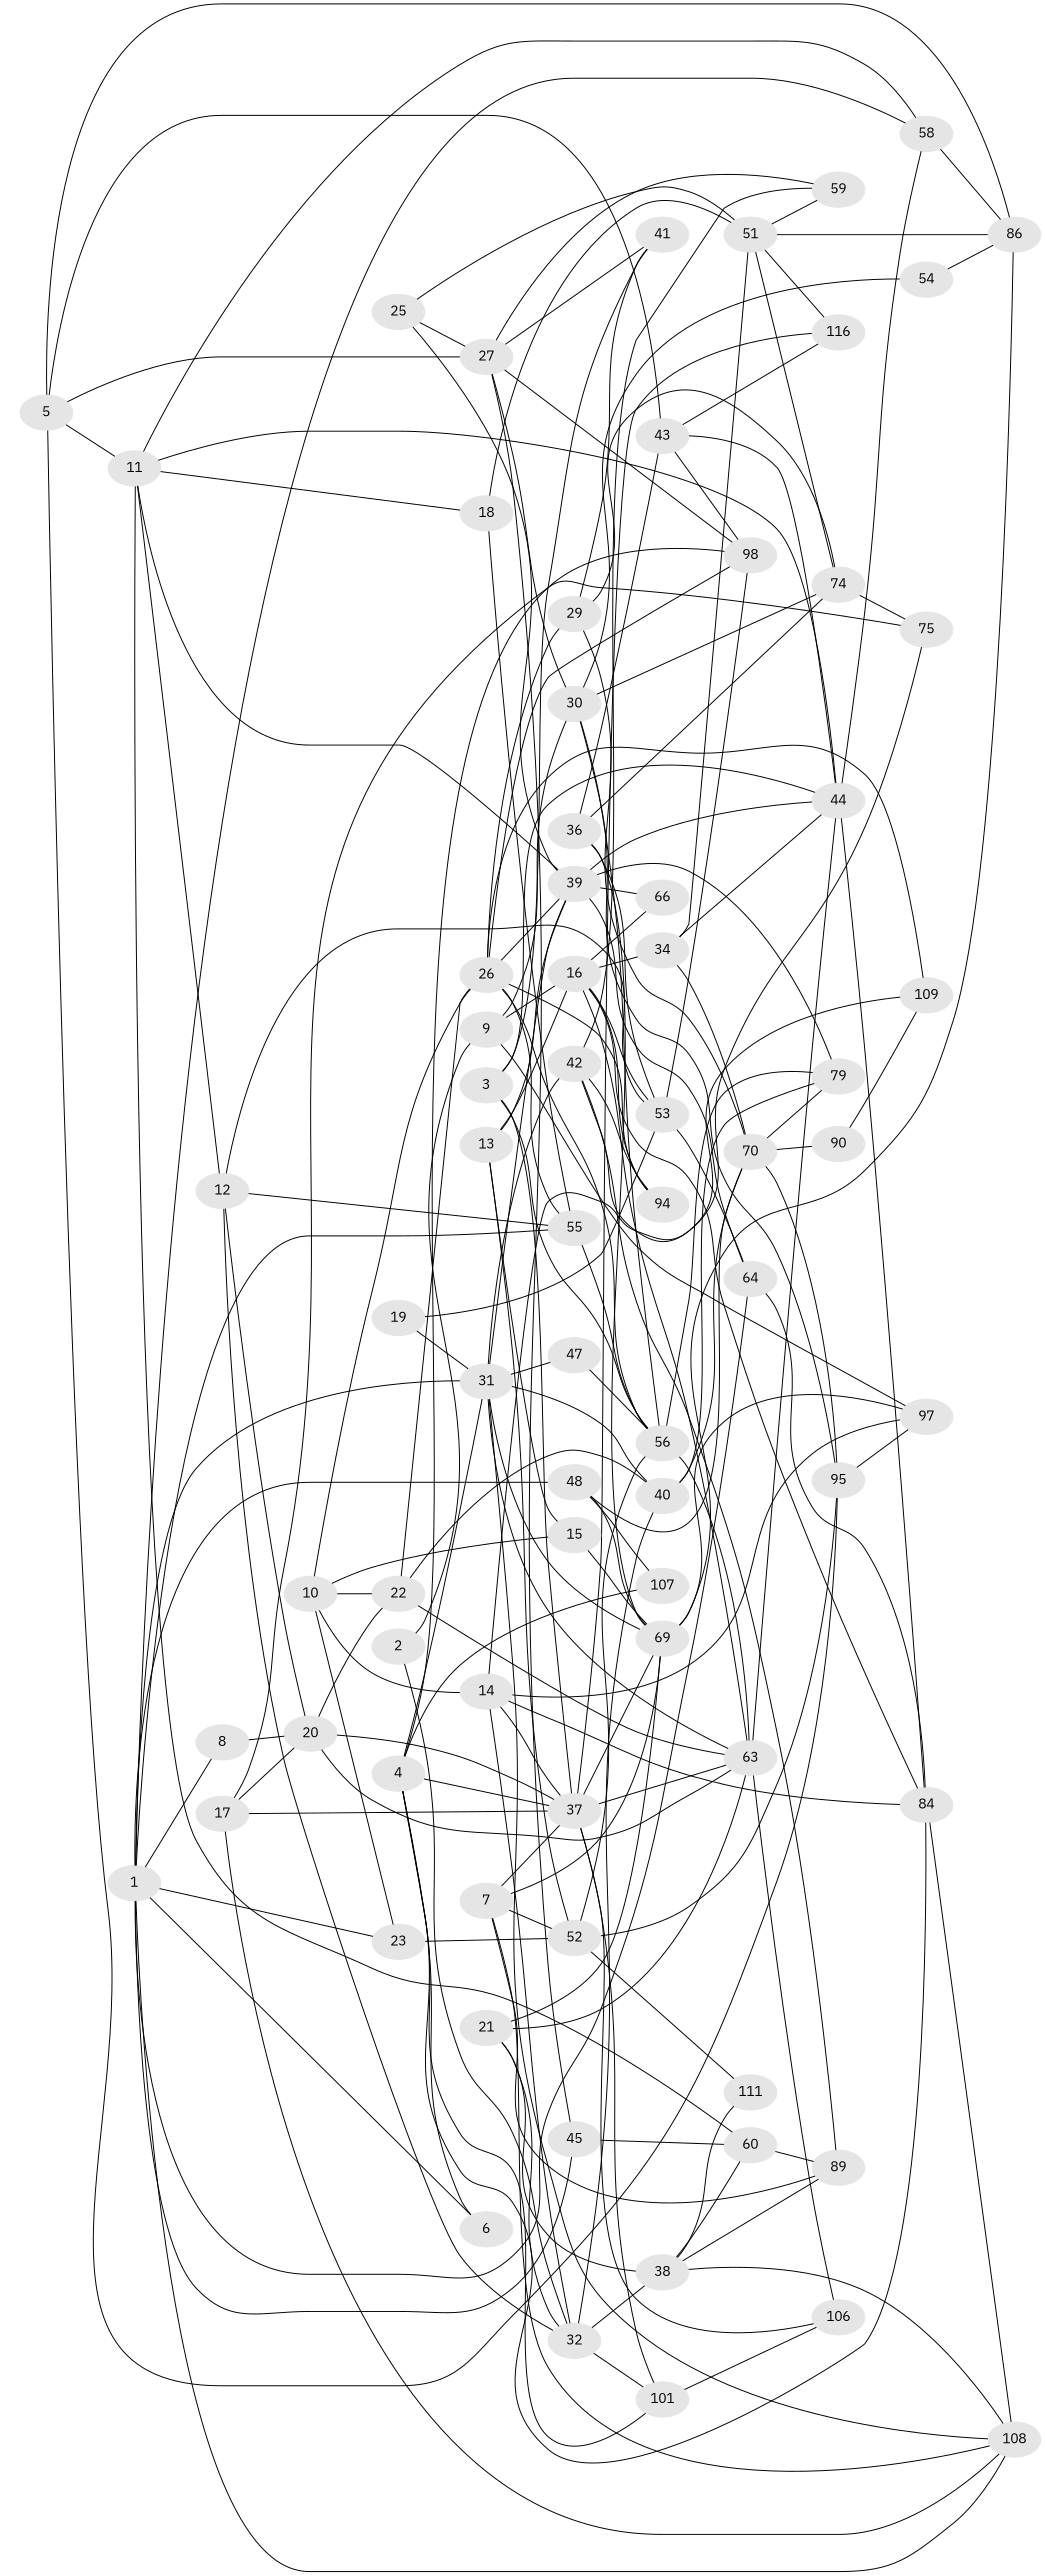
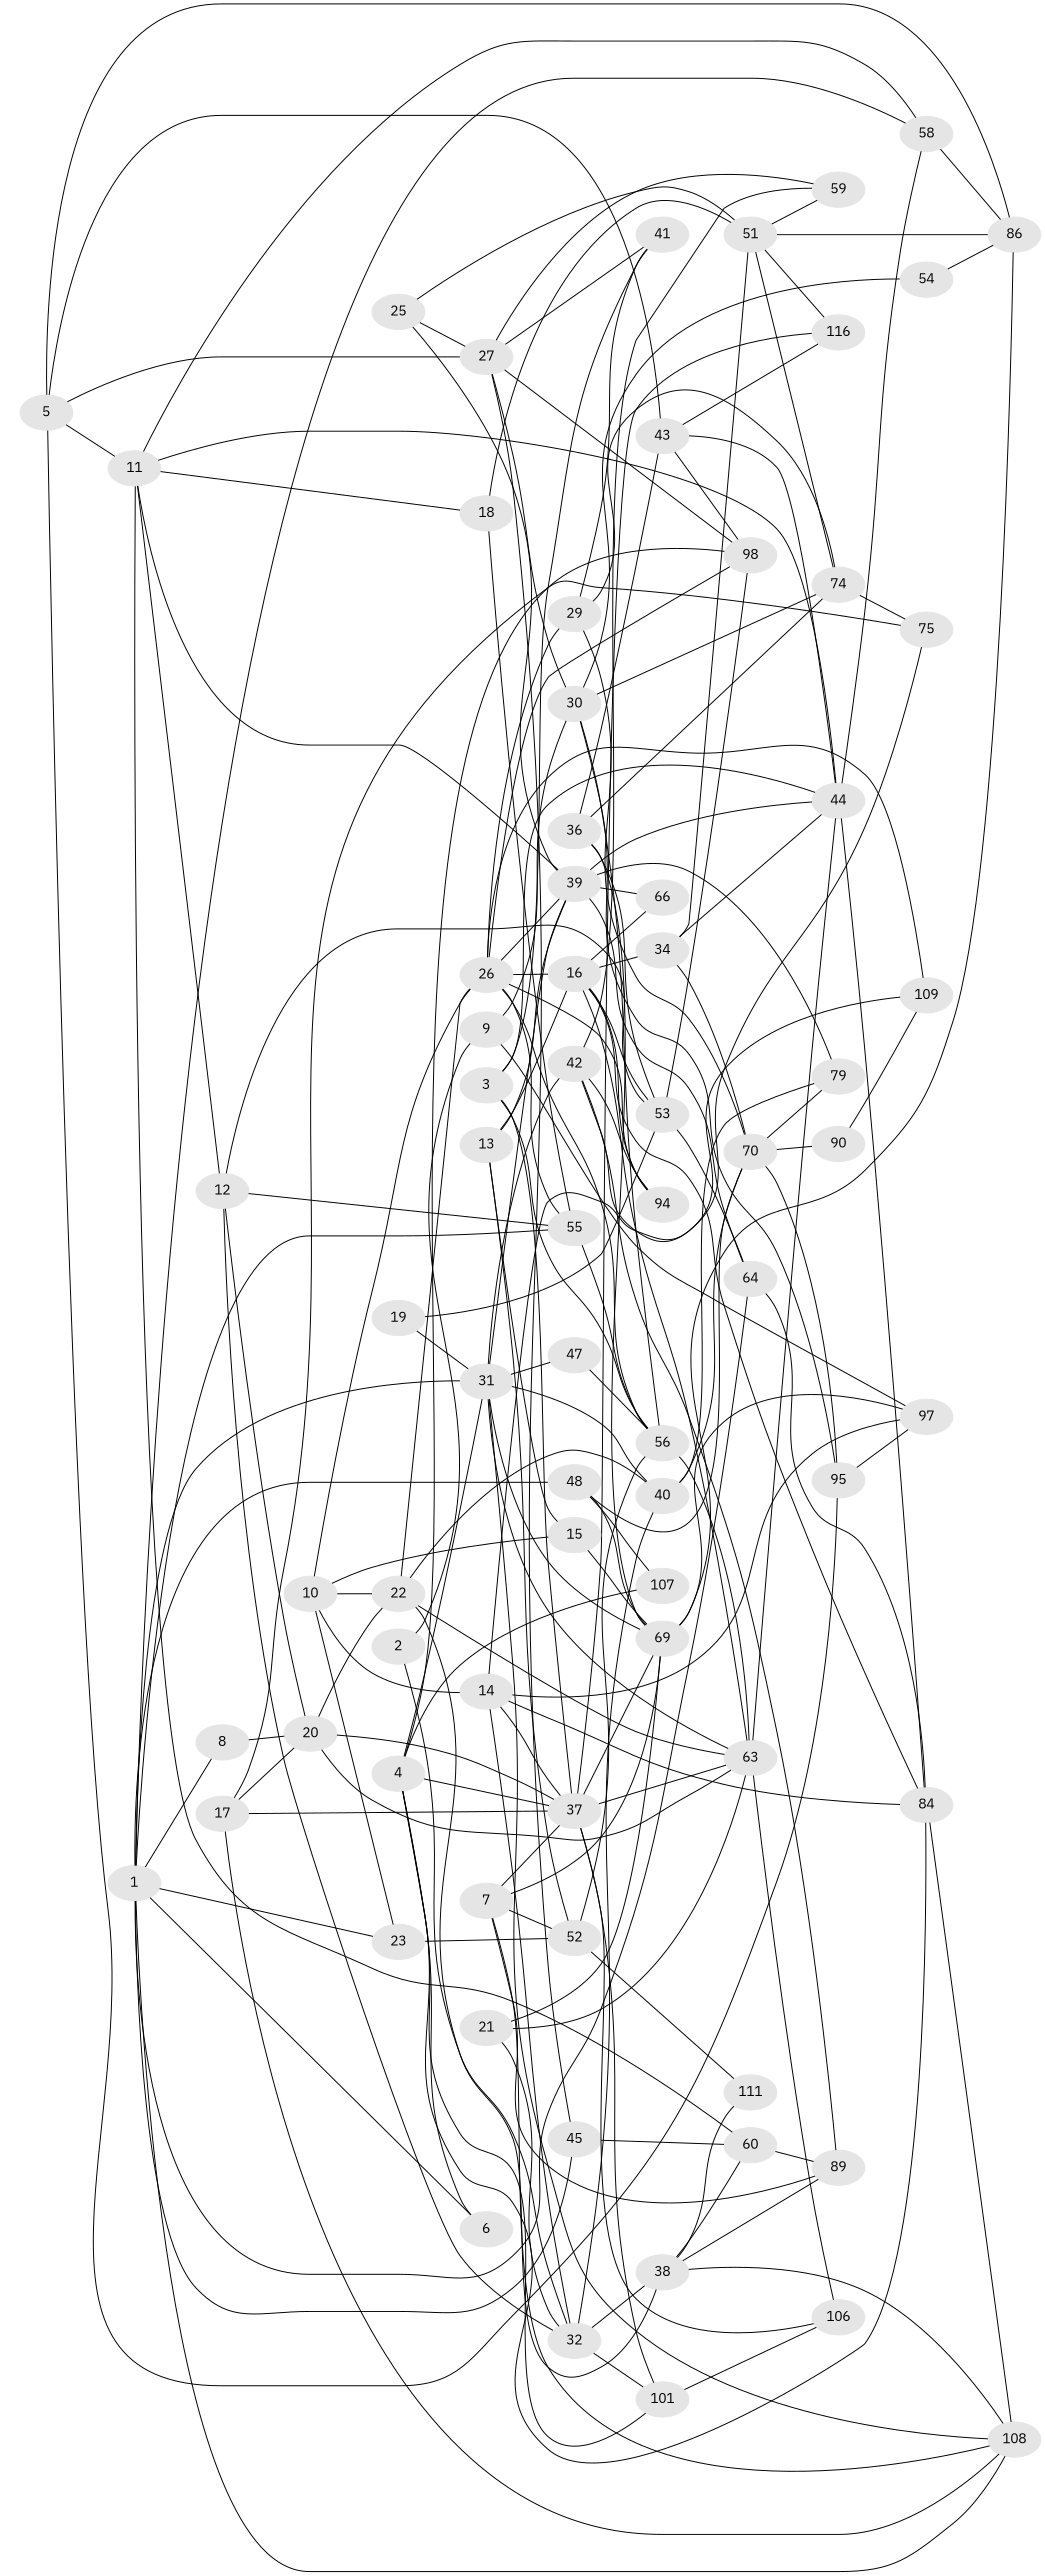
(530, 1002) -> (531, 974)
(696, 1211) -> none
(790, 1750) -> none
(565, 2249) -> (442, 1907)
